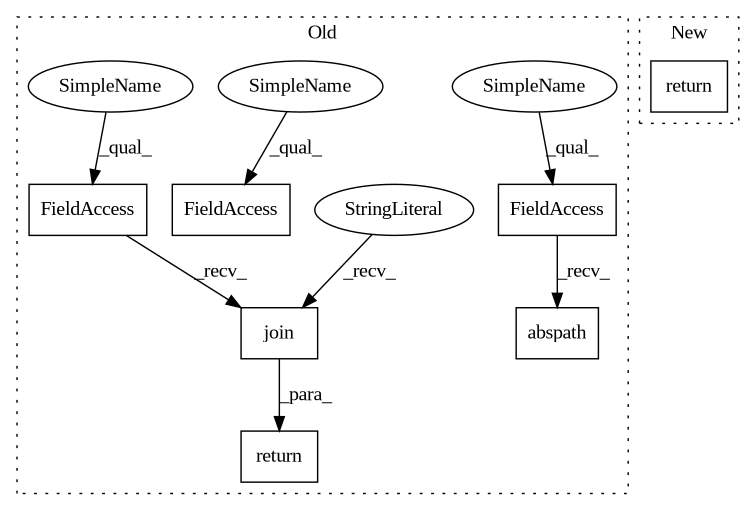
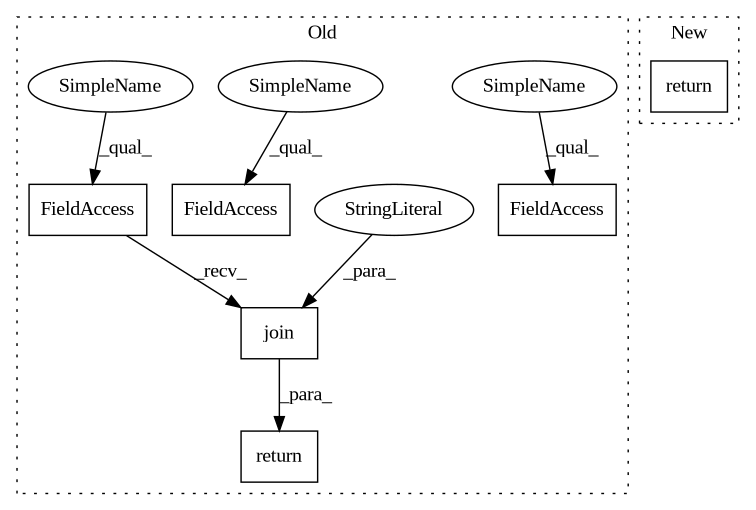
(369, 272) -> (369, 272)
(557, 333) -> none
